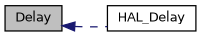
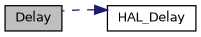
(91, 27) -> (78, 10)
